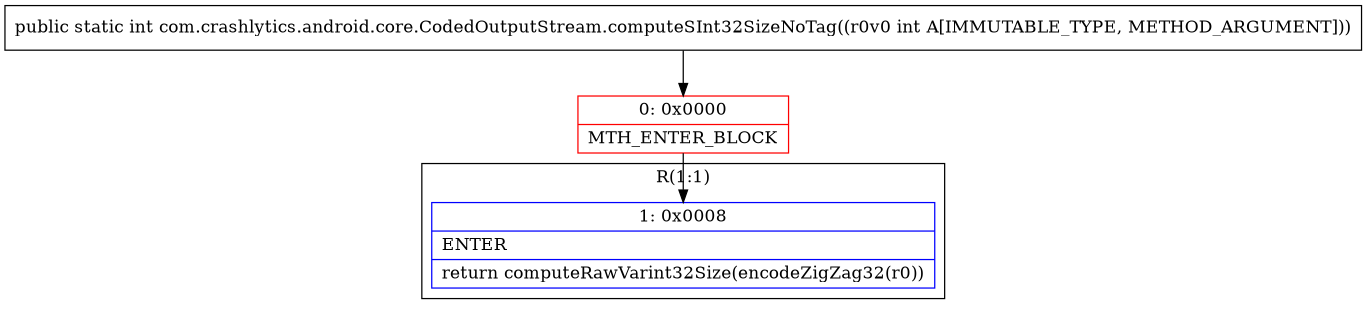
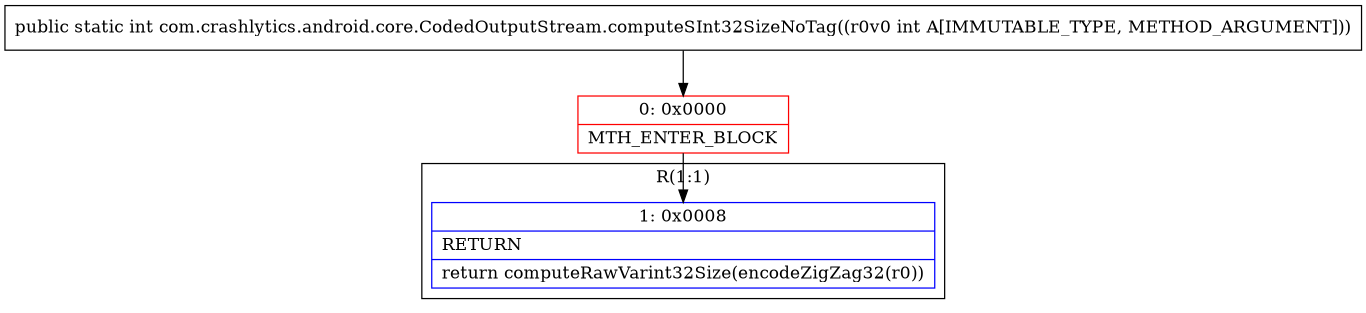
(474, 245) -> (482, 245)
